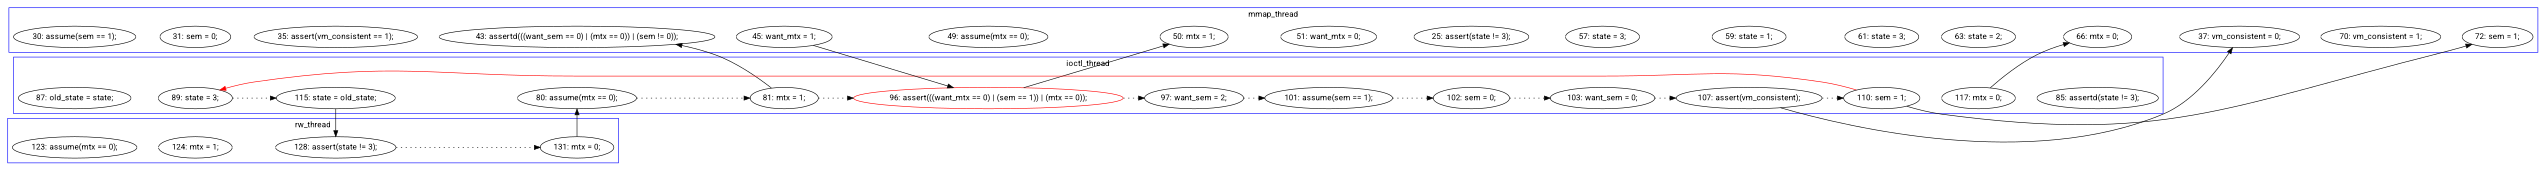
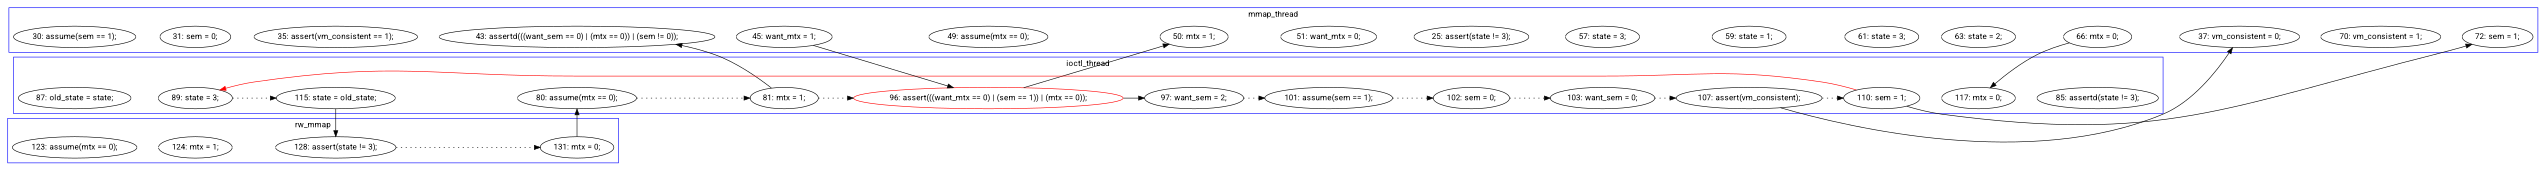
(2024, 62) -> (2026, 61)
(1131, 98) -> (1131, 98)
(313, 125) -> (313, 125)
